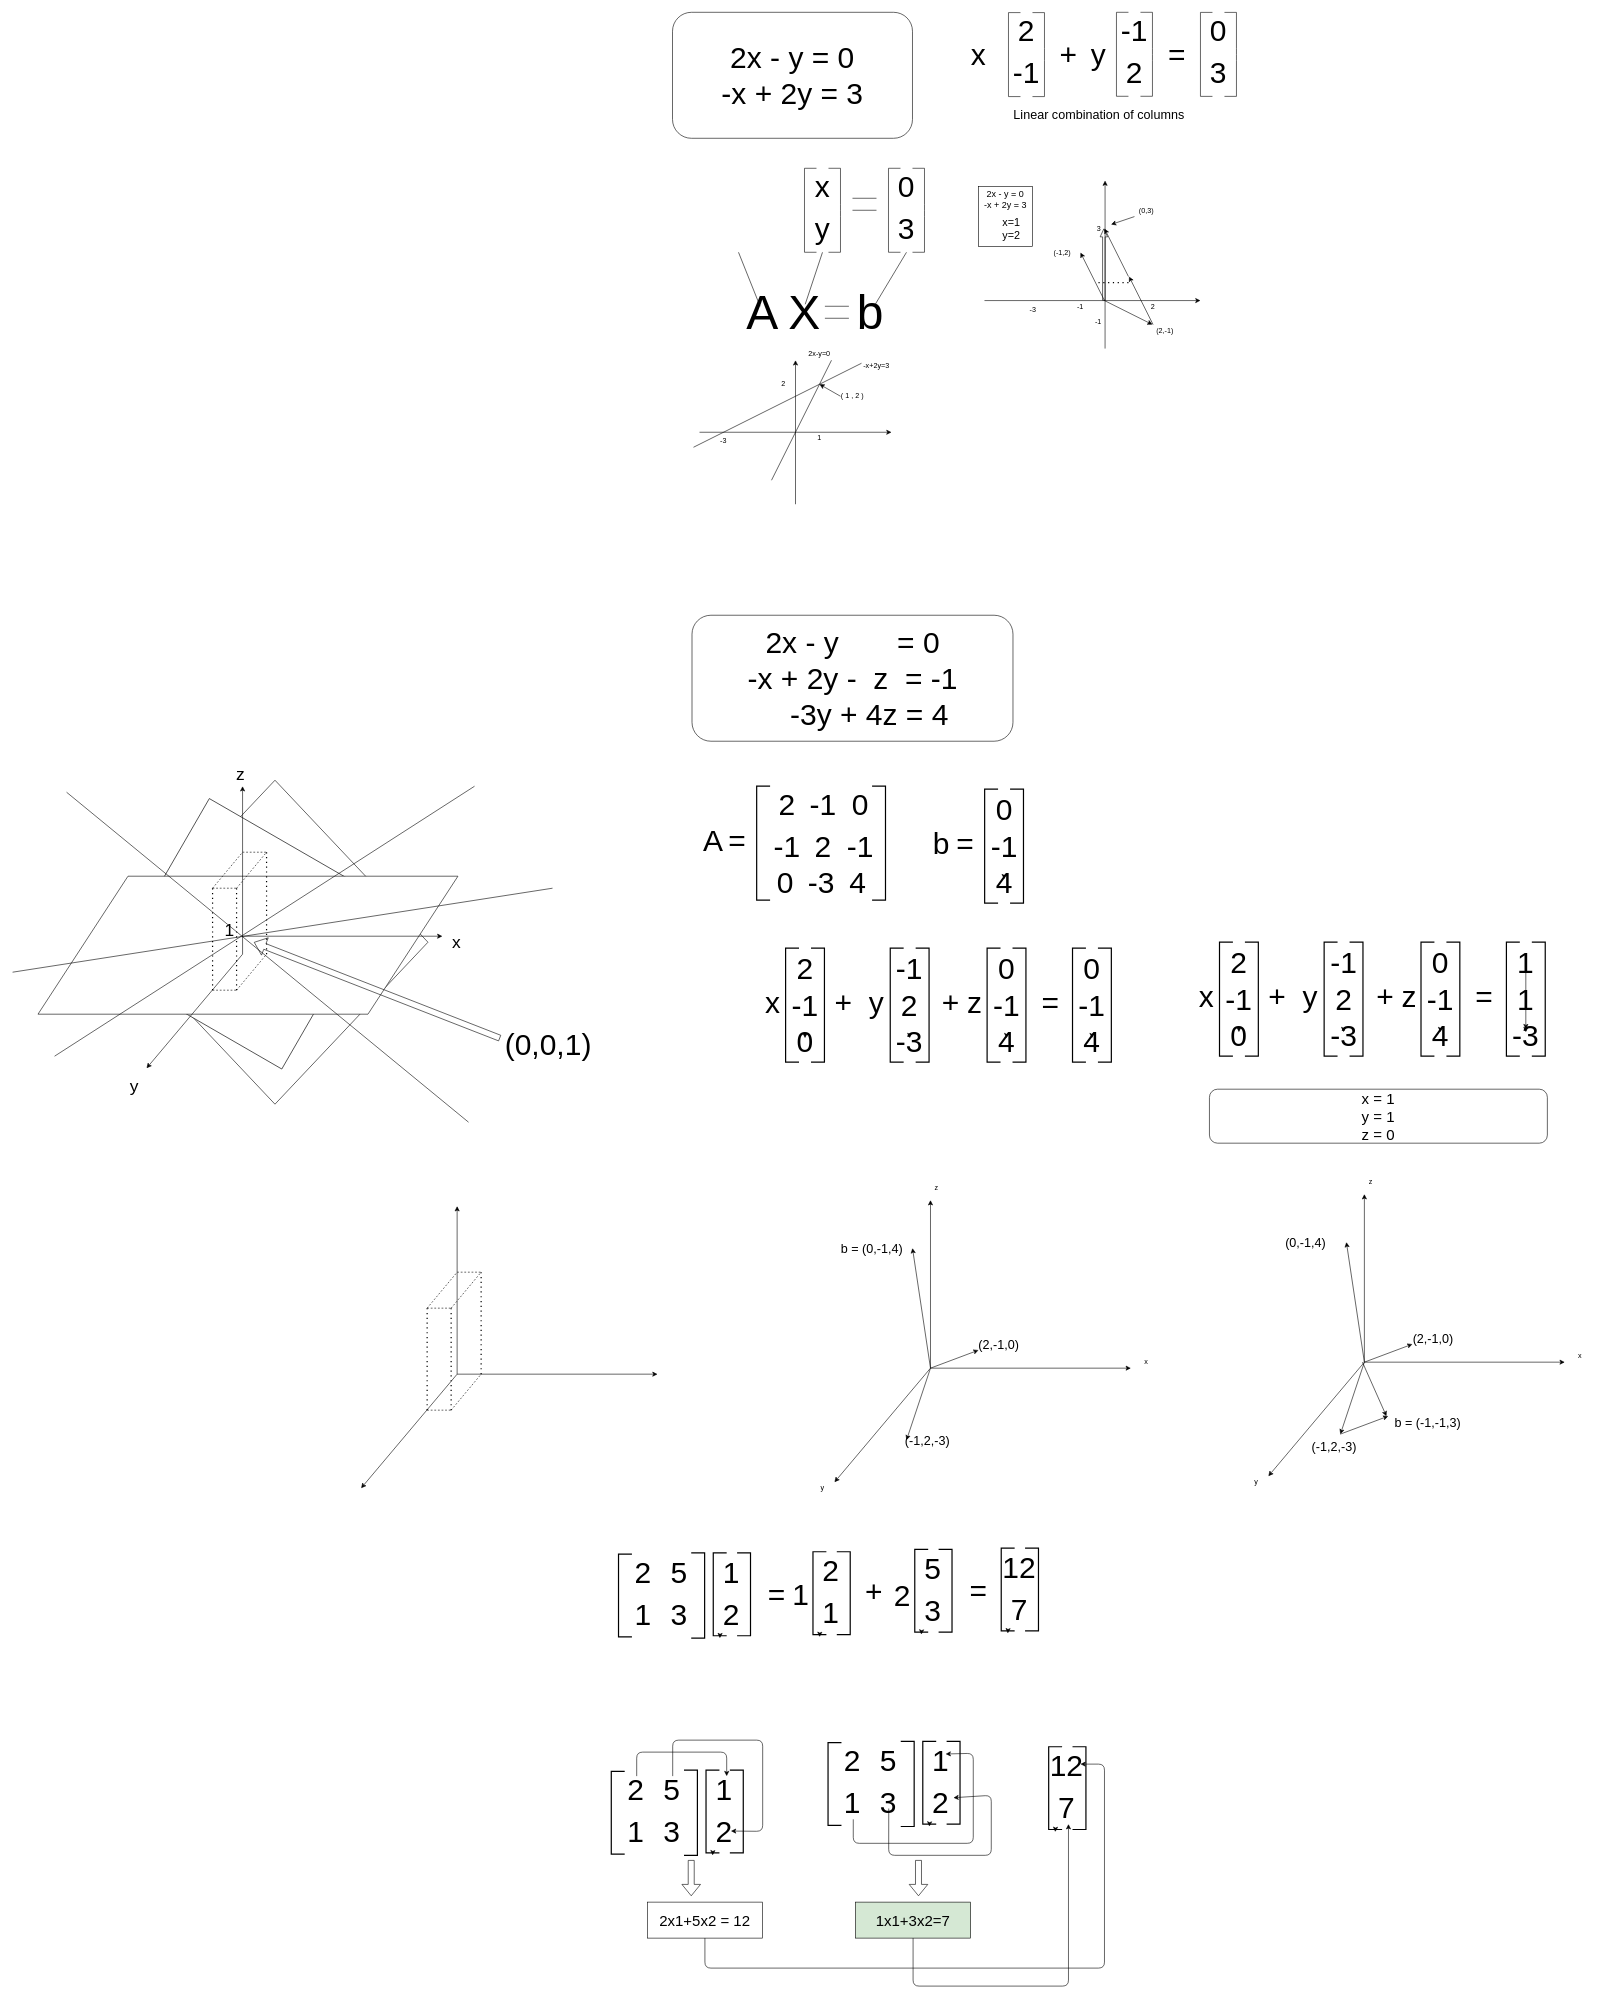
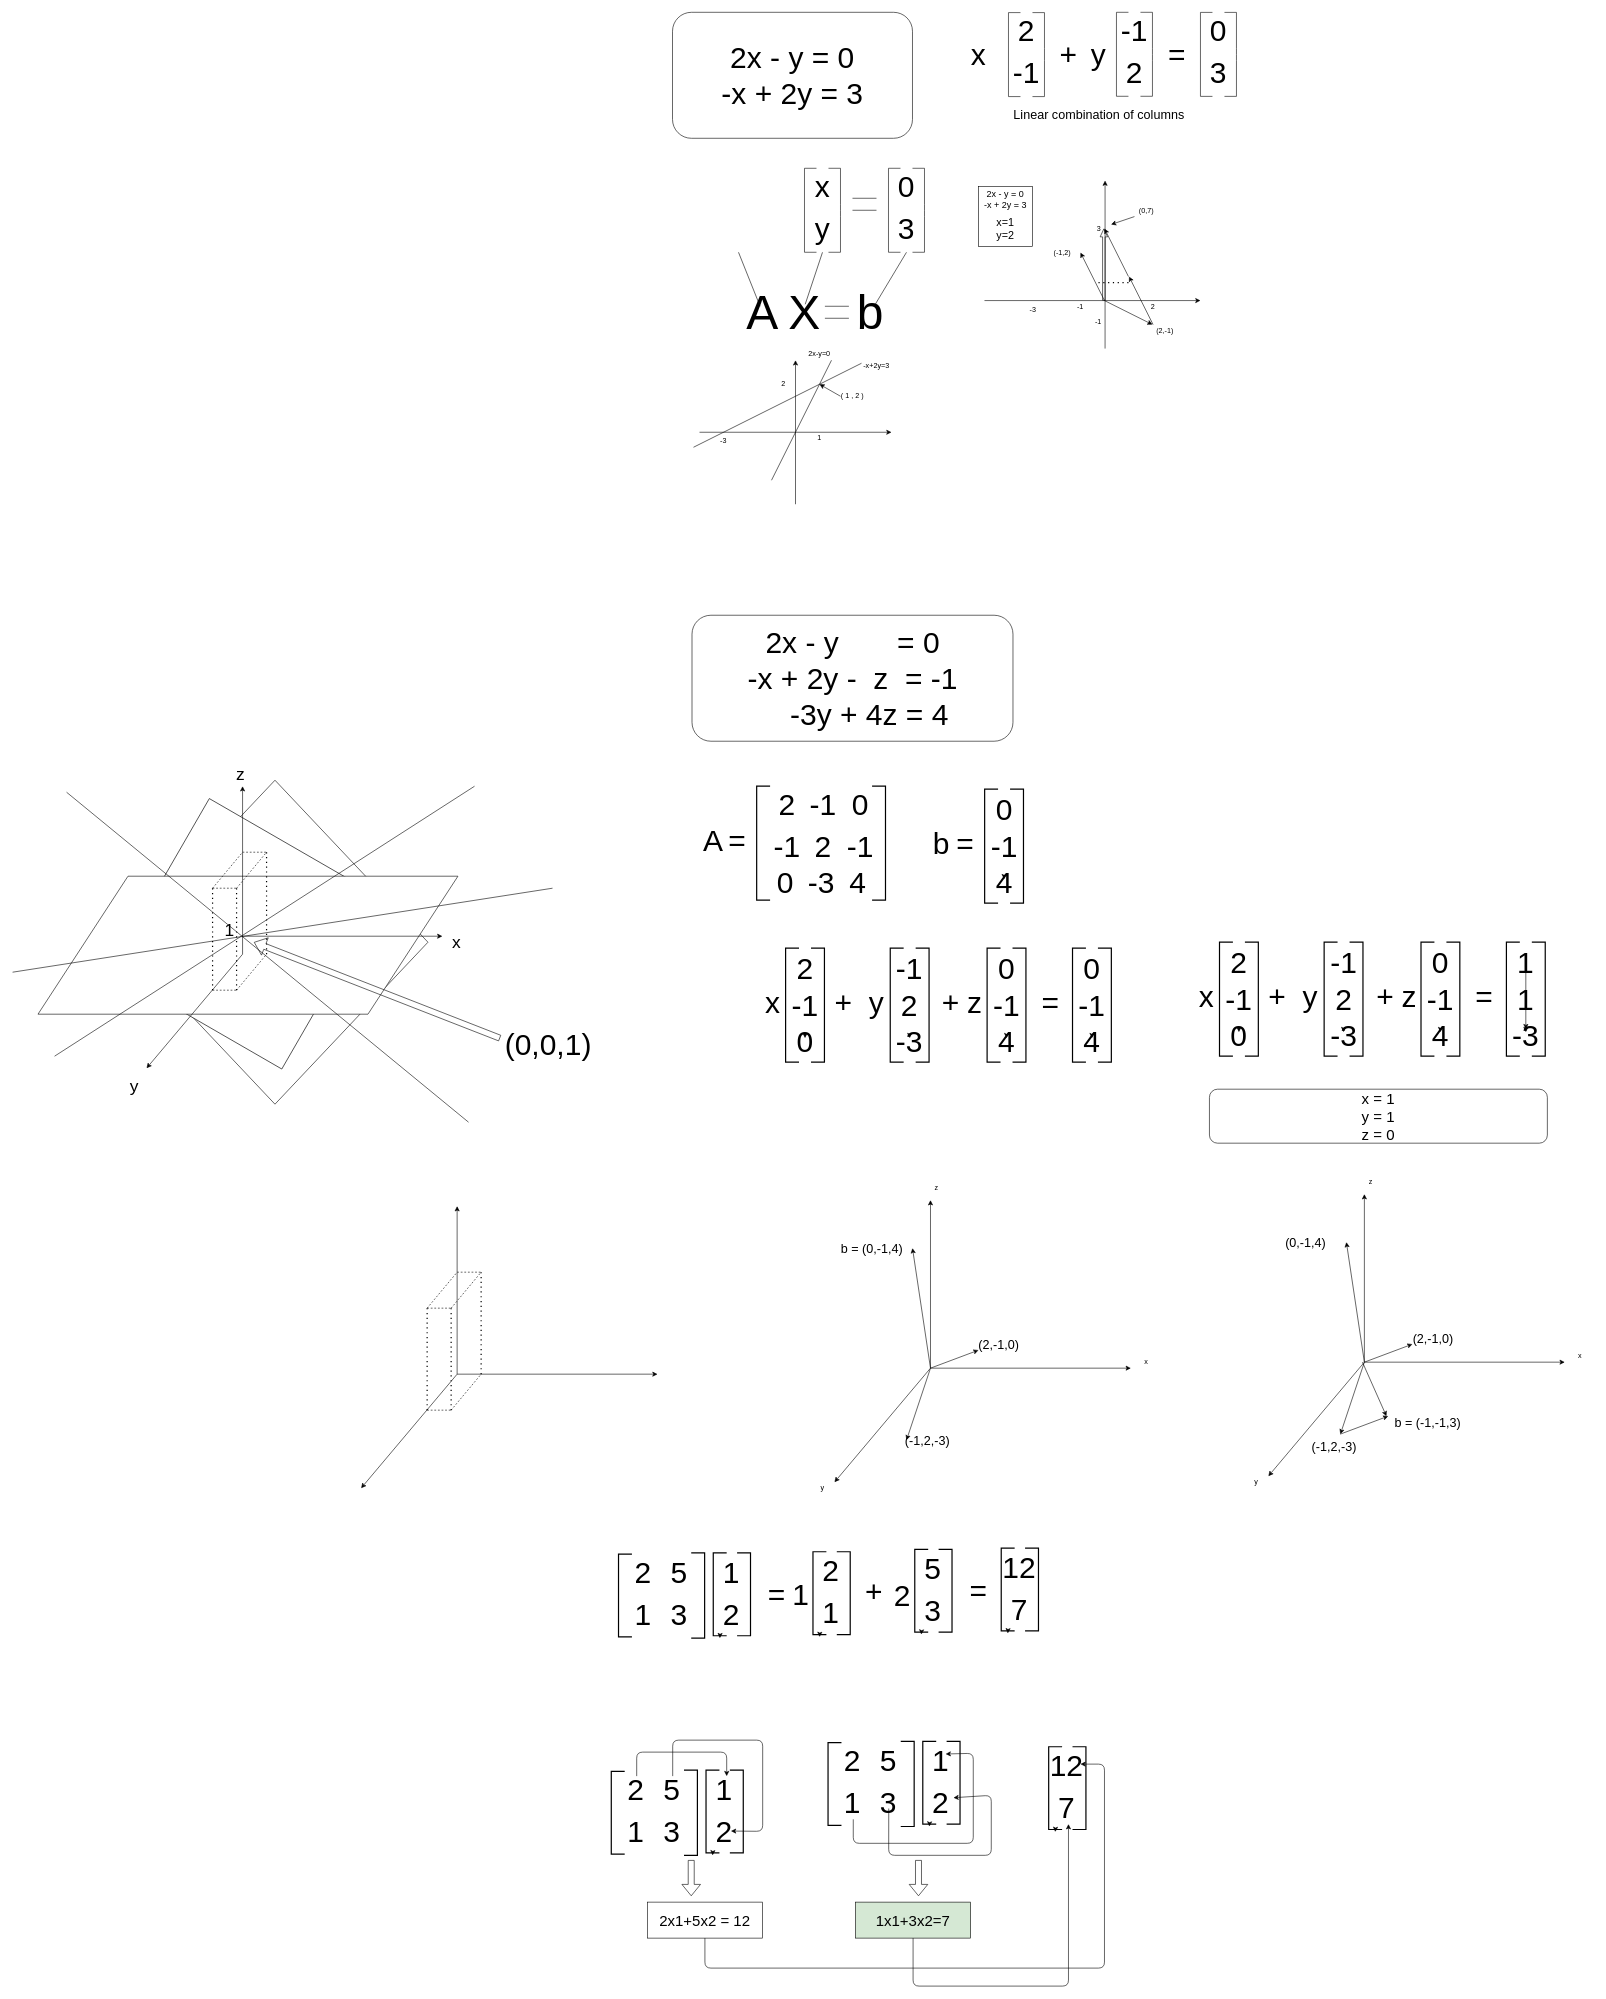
(1146, 211) -> (1146, 211)
(1011, 229) -> (1005, 229)
